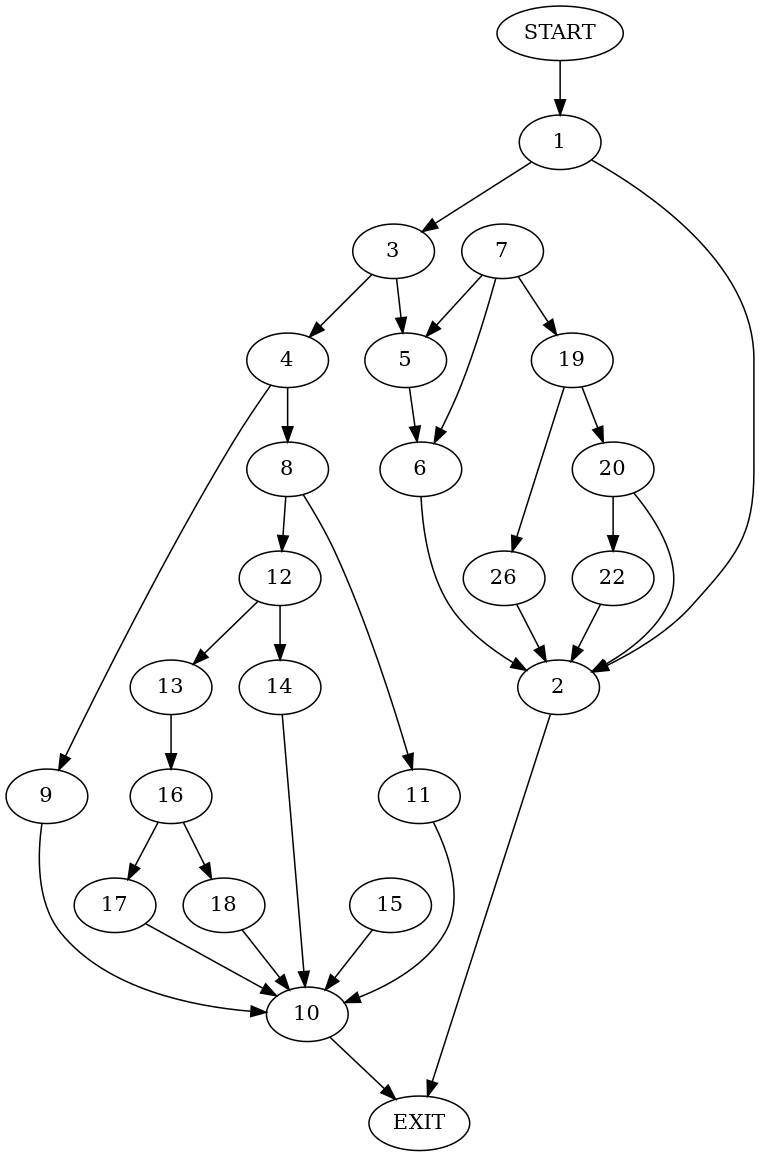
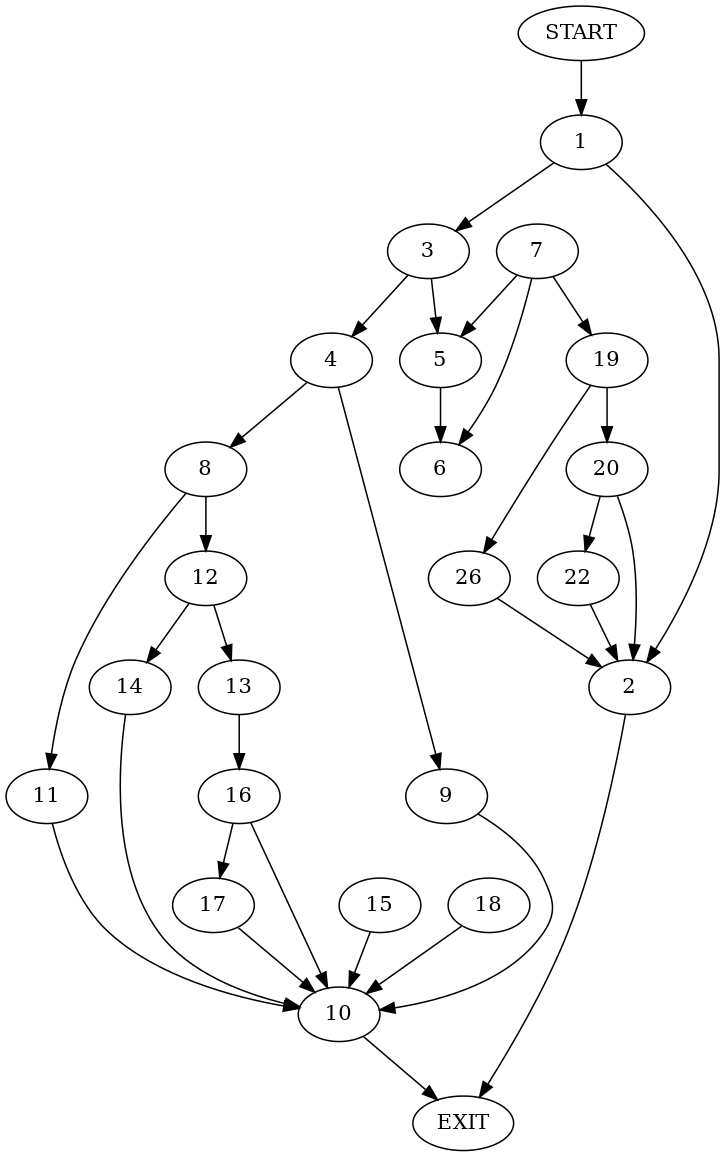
(443, 593) -> none
(194, 844) -> (286, 898)
